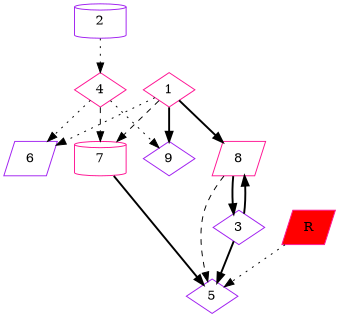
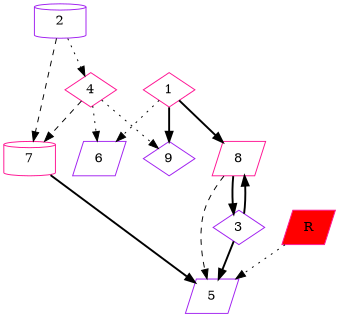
(142, 118) -> (46, 85)
(212, 296) -> (212, 296)
